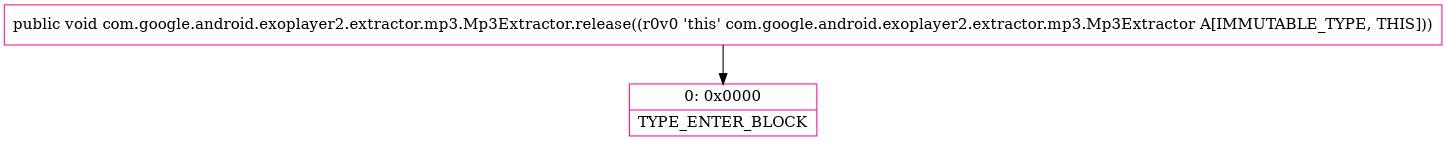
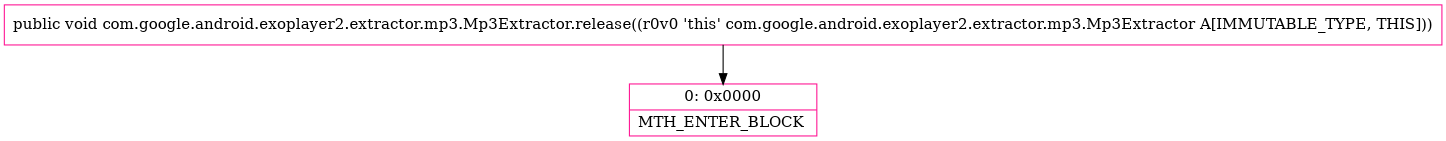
(723, 122) -> (722, 122)
